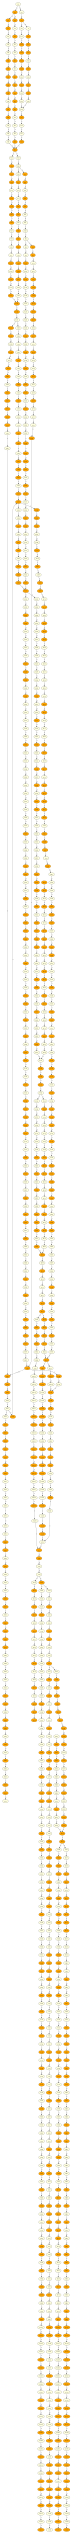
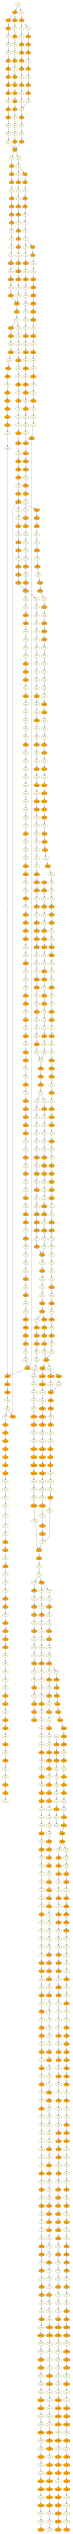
(42, 1664) -> (42, 1664)
